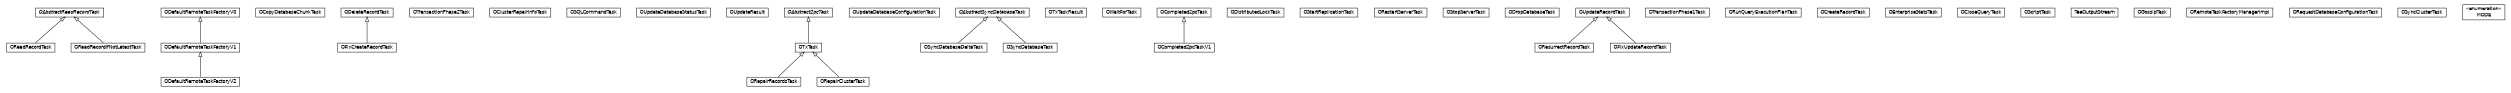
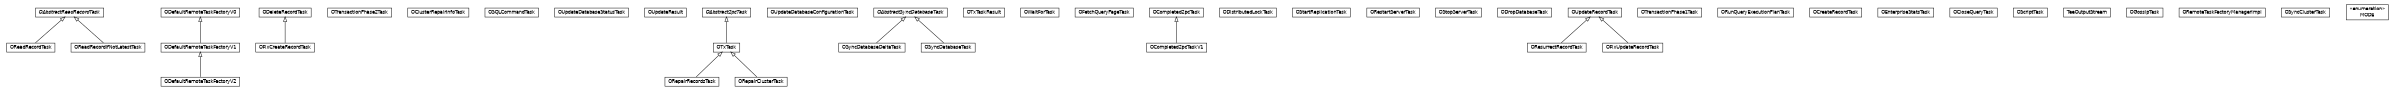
(290, 12) -> none
none -> (1104, 12)
(2335, 12) -> none
